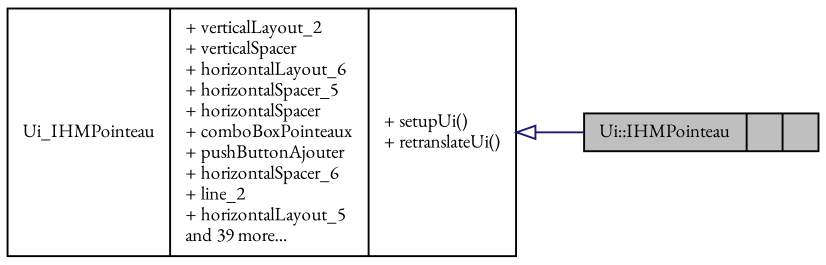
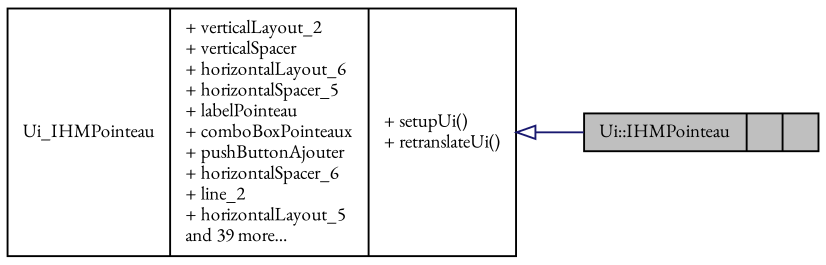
(253, 111) -> (242, 111)
